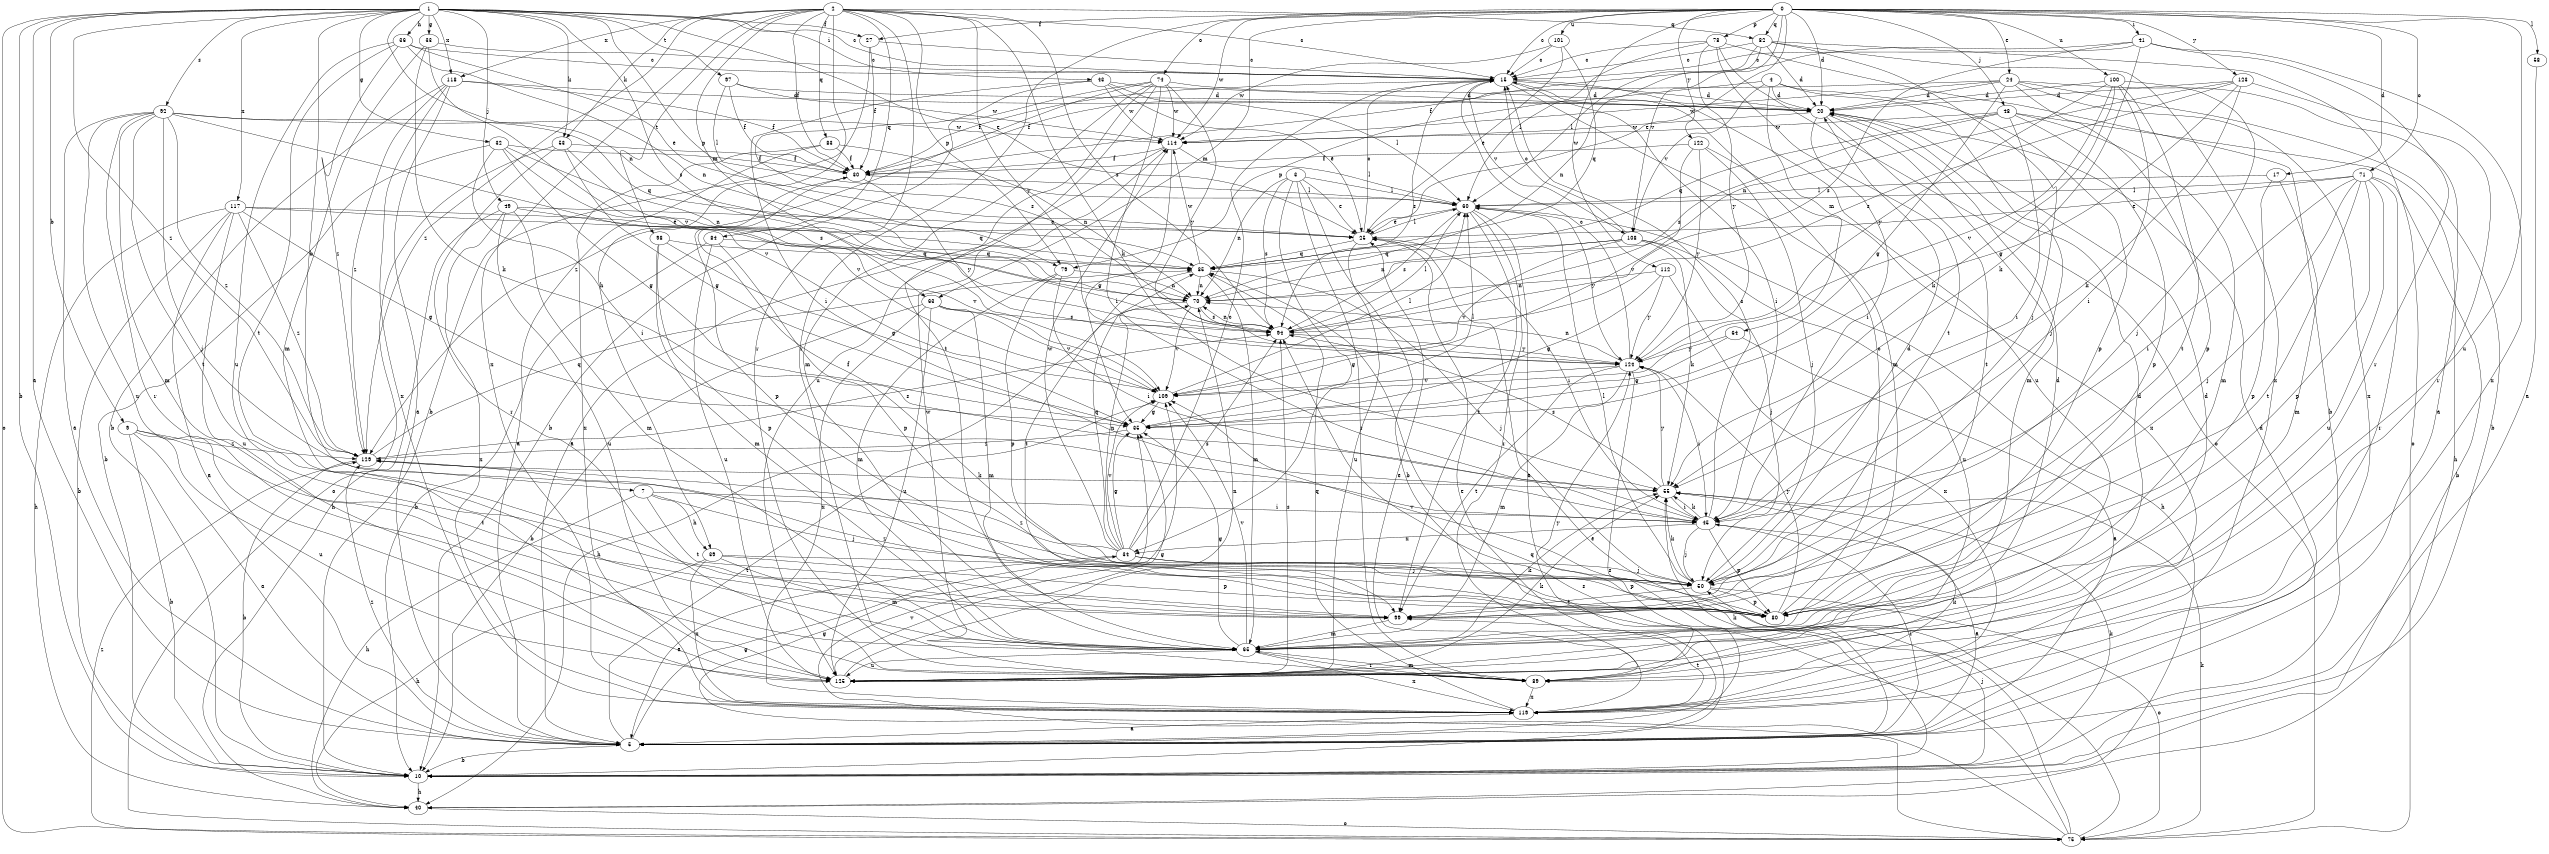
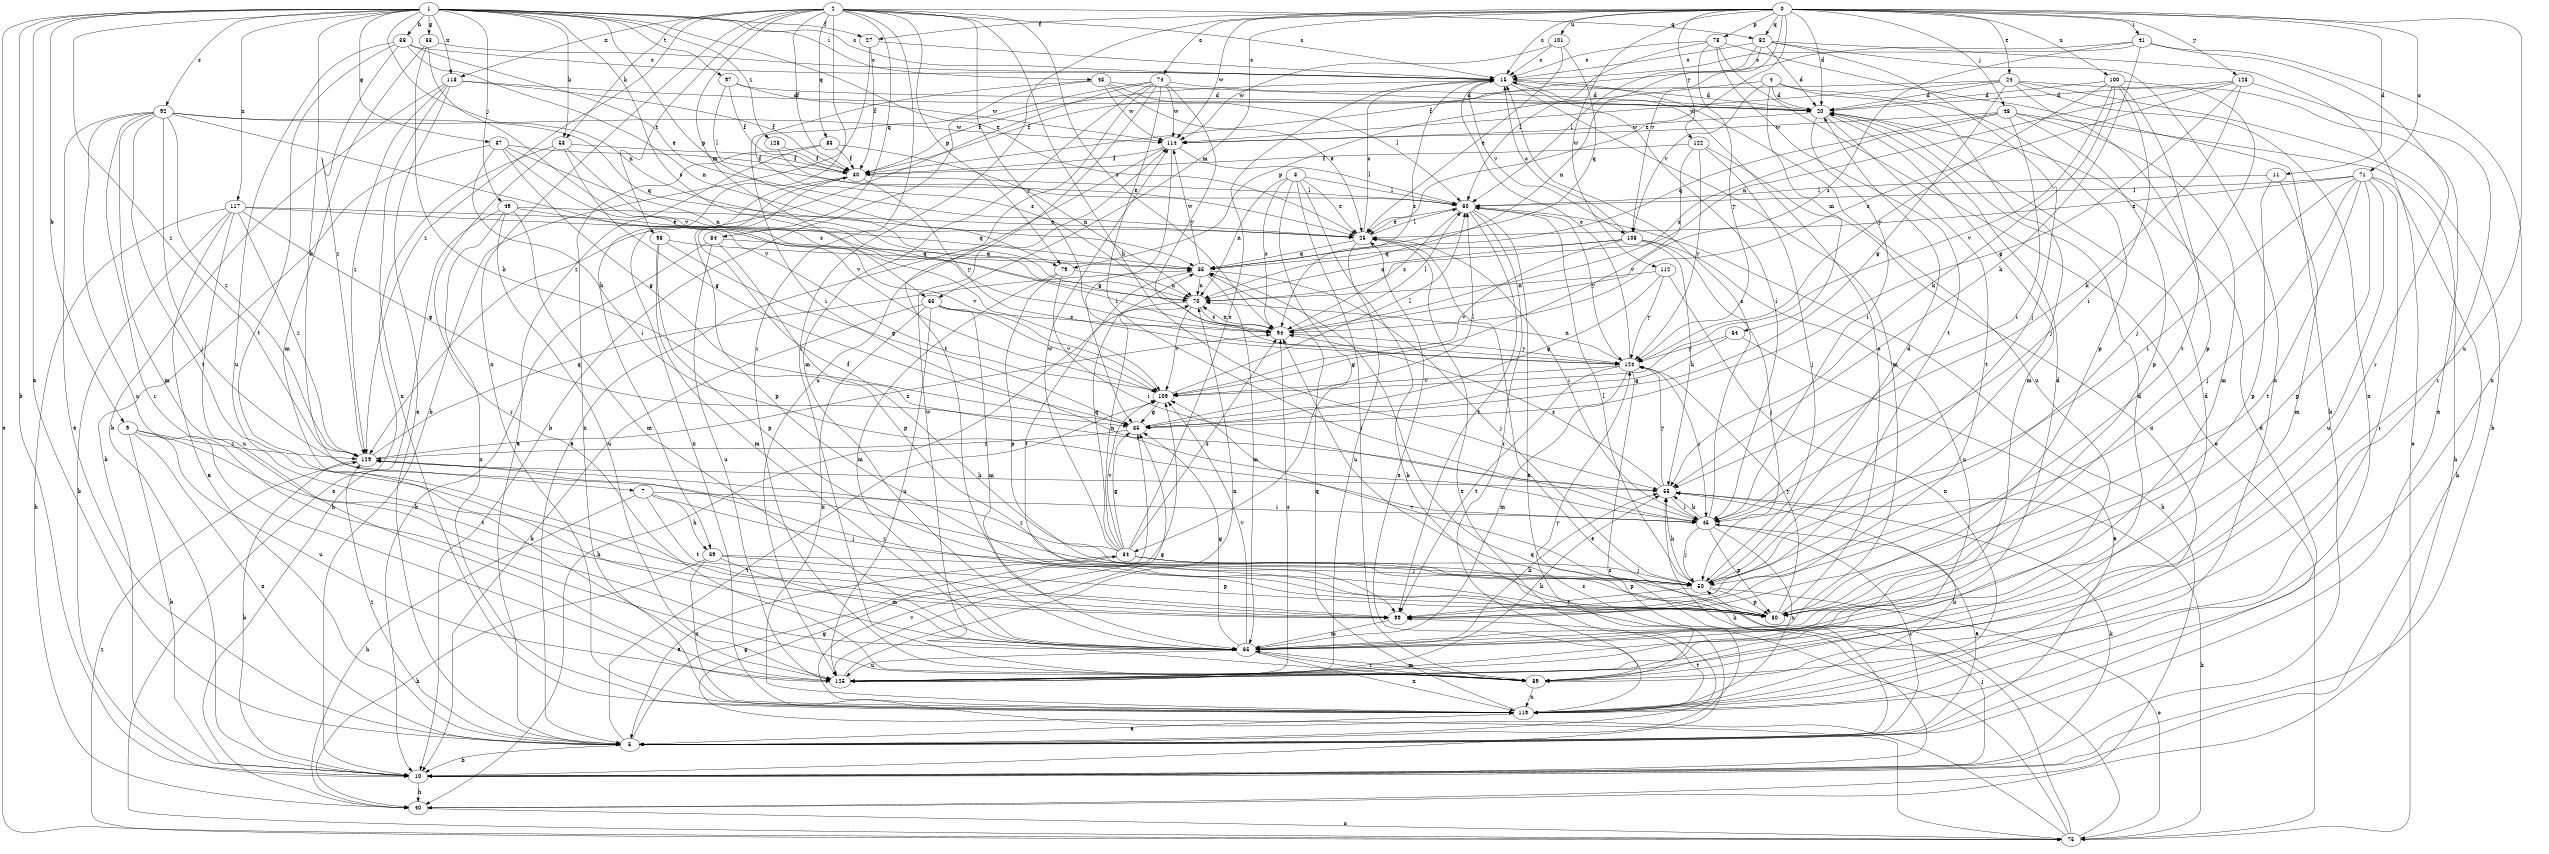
(2537, 60) -> none
(499, 143) -> (499, 143)
none -> (775, 143)
(2276, 175) -> (2276, 175)
(1417, 536) -> (1741, 680)
none -> (755, 681)
